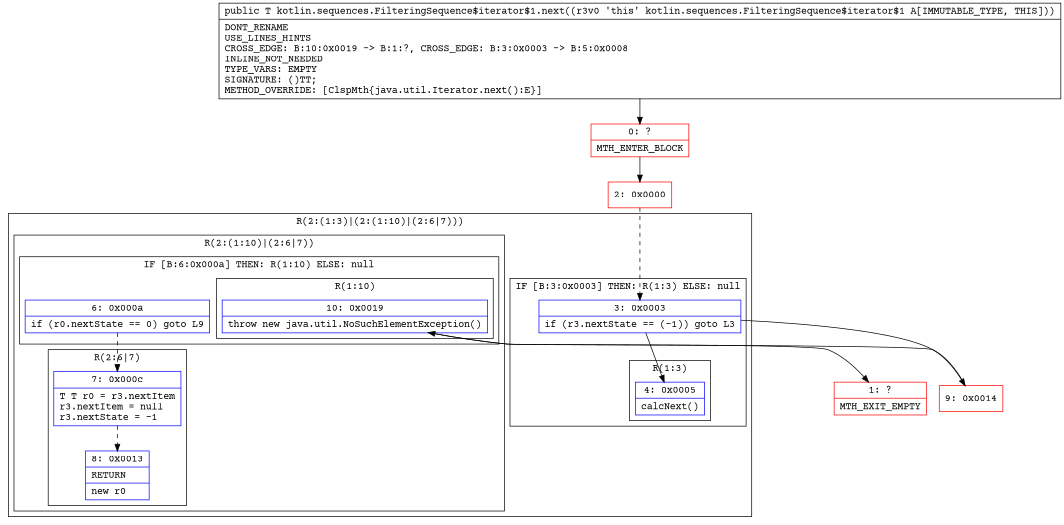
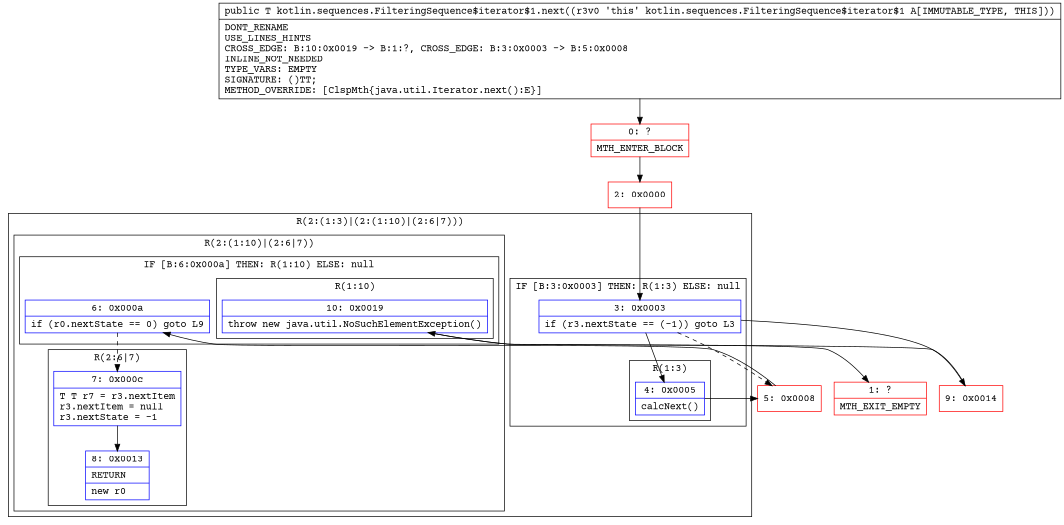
(640, 250) -> (640, 250)
(117, 396) -> (117, 396)
none -> (789, 399)
(117, 435) -> (117, 435)
